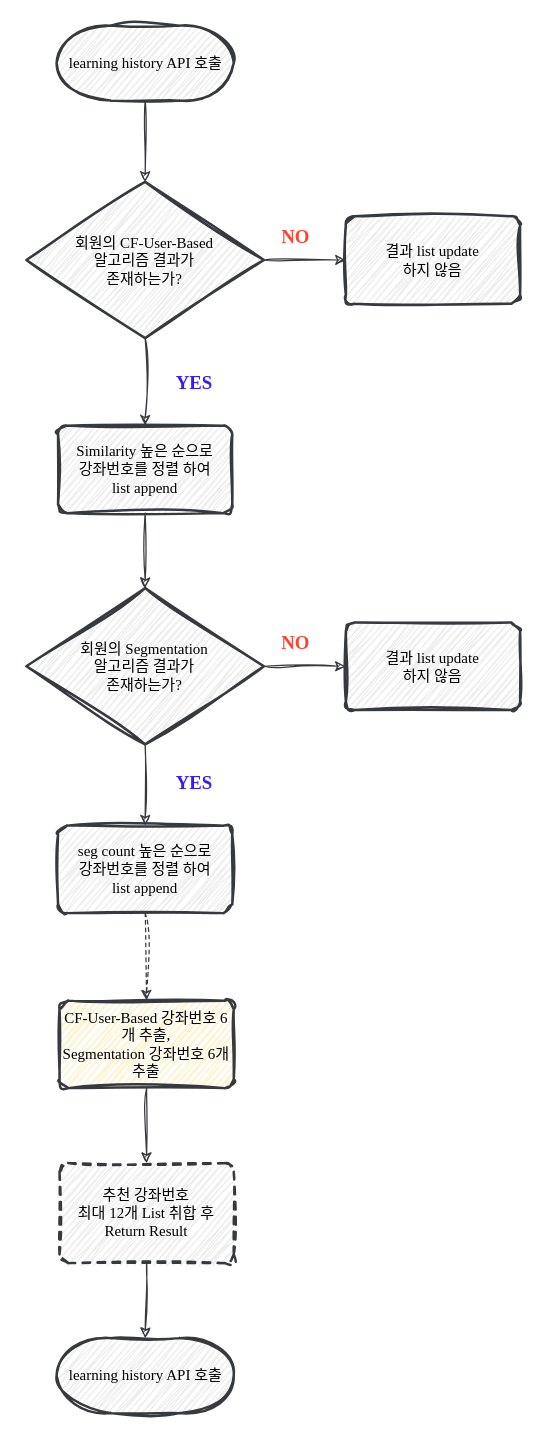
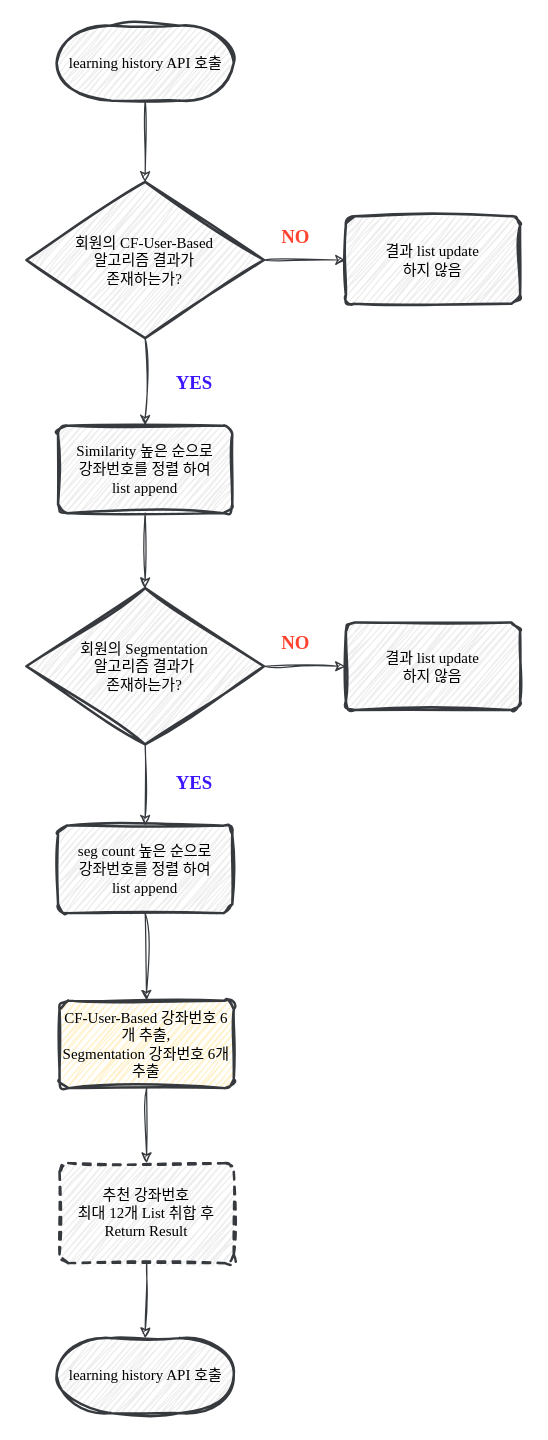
(146, 951) -> (146, 951)
